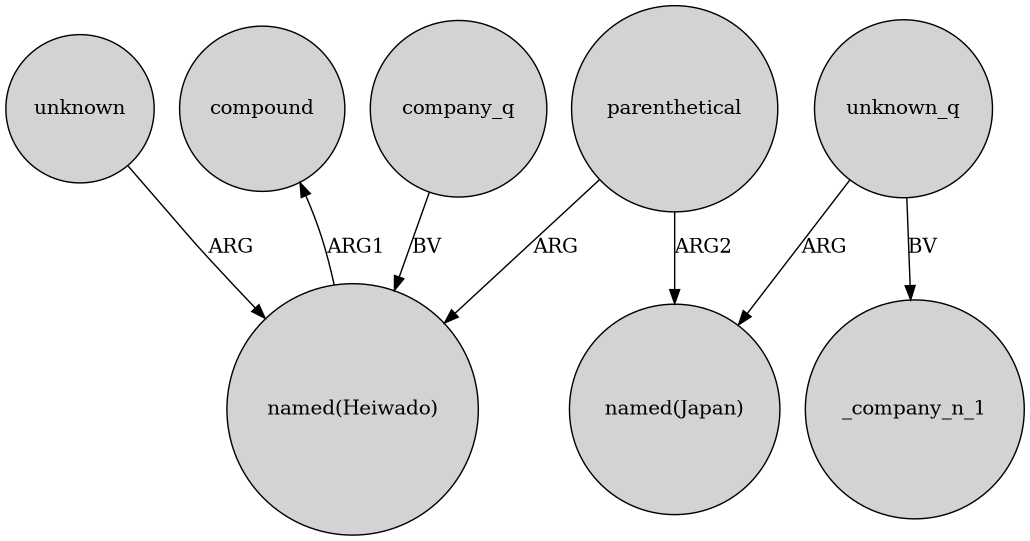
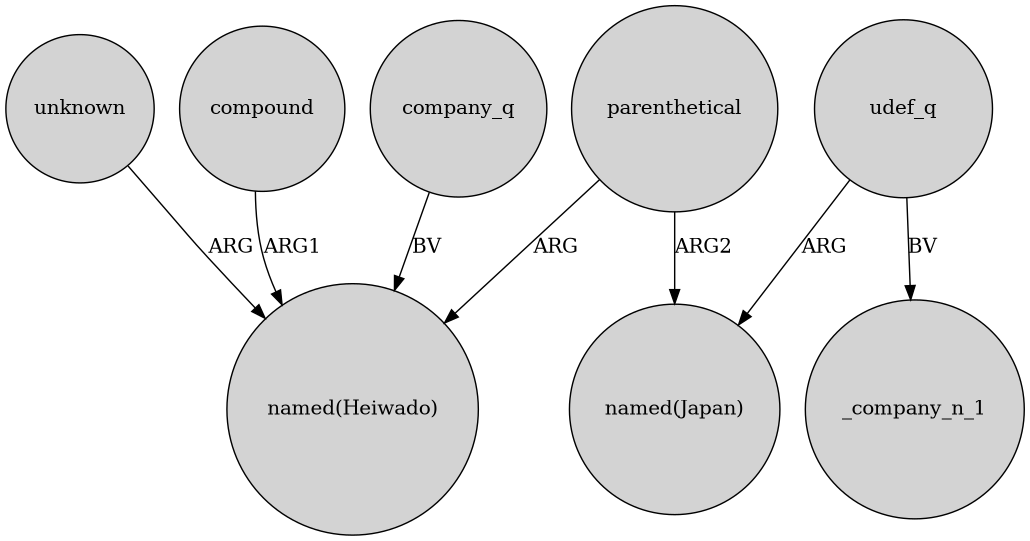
(904, 109) -> (904, 109)
(322, 240) -> (260, 243)
